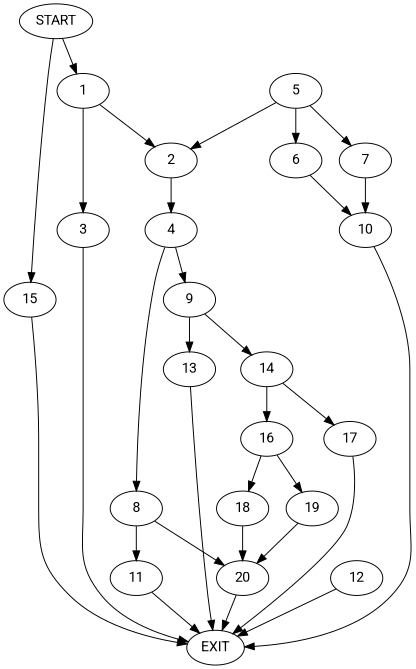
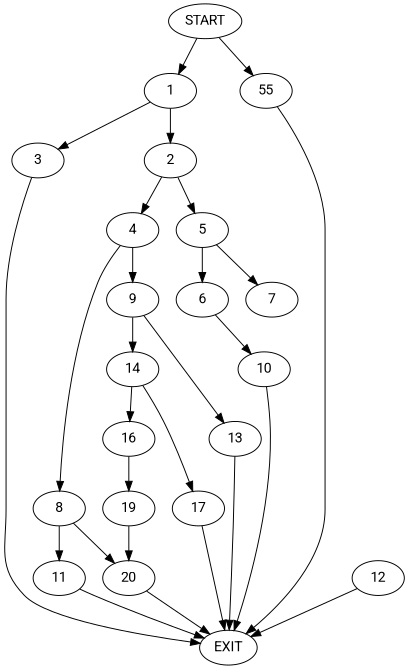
(238, 123) -> (184, 191)
(365, 191) -> none
(30, 300) -> (266, 91)
(243, 508) -> none
